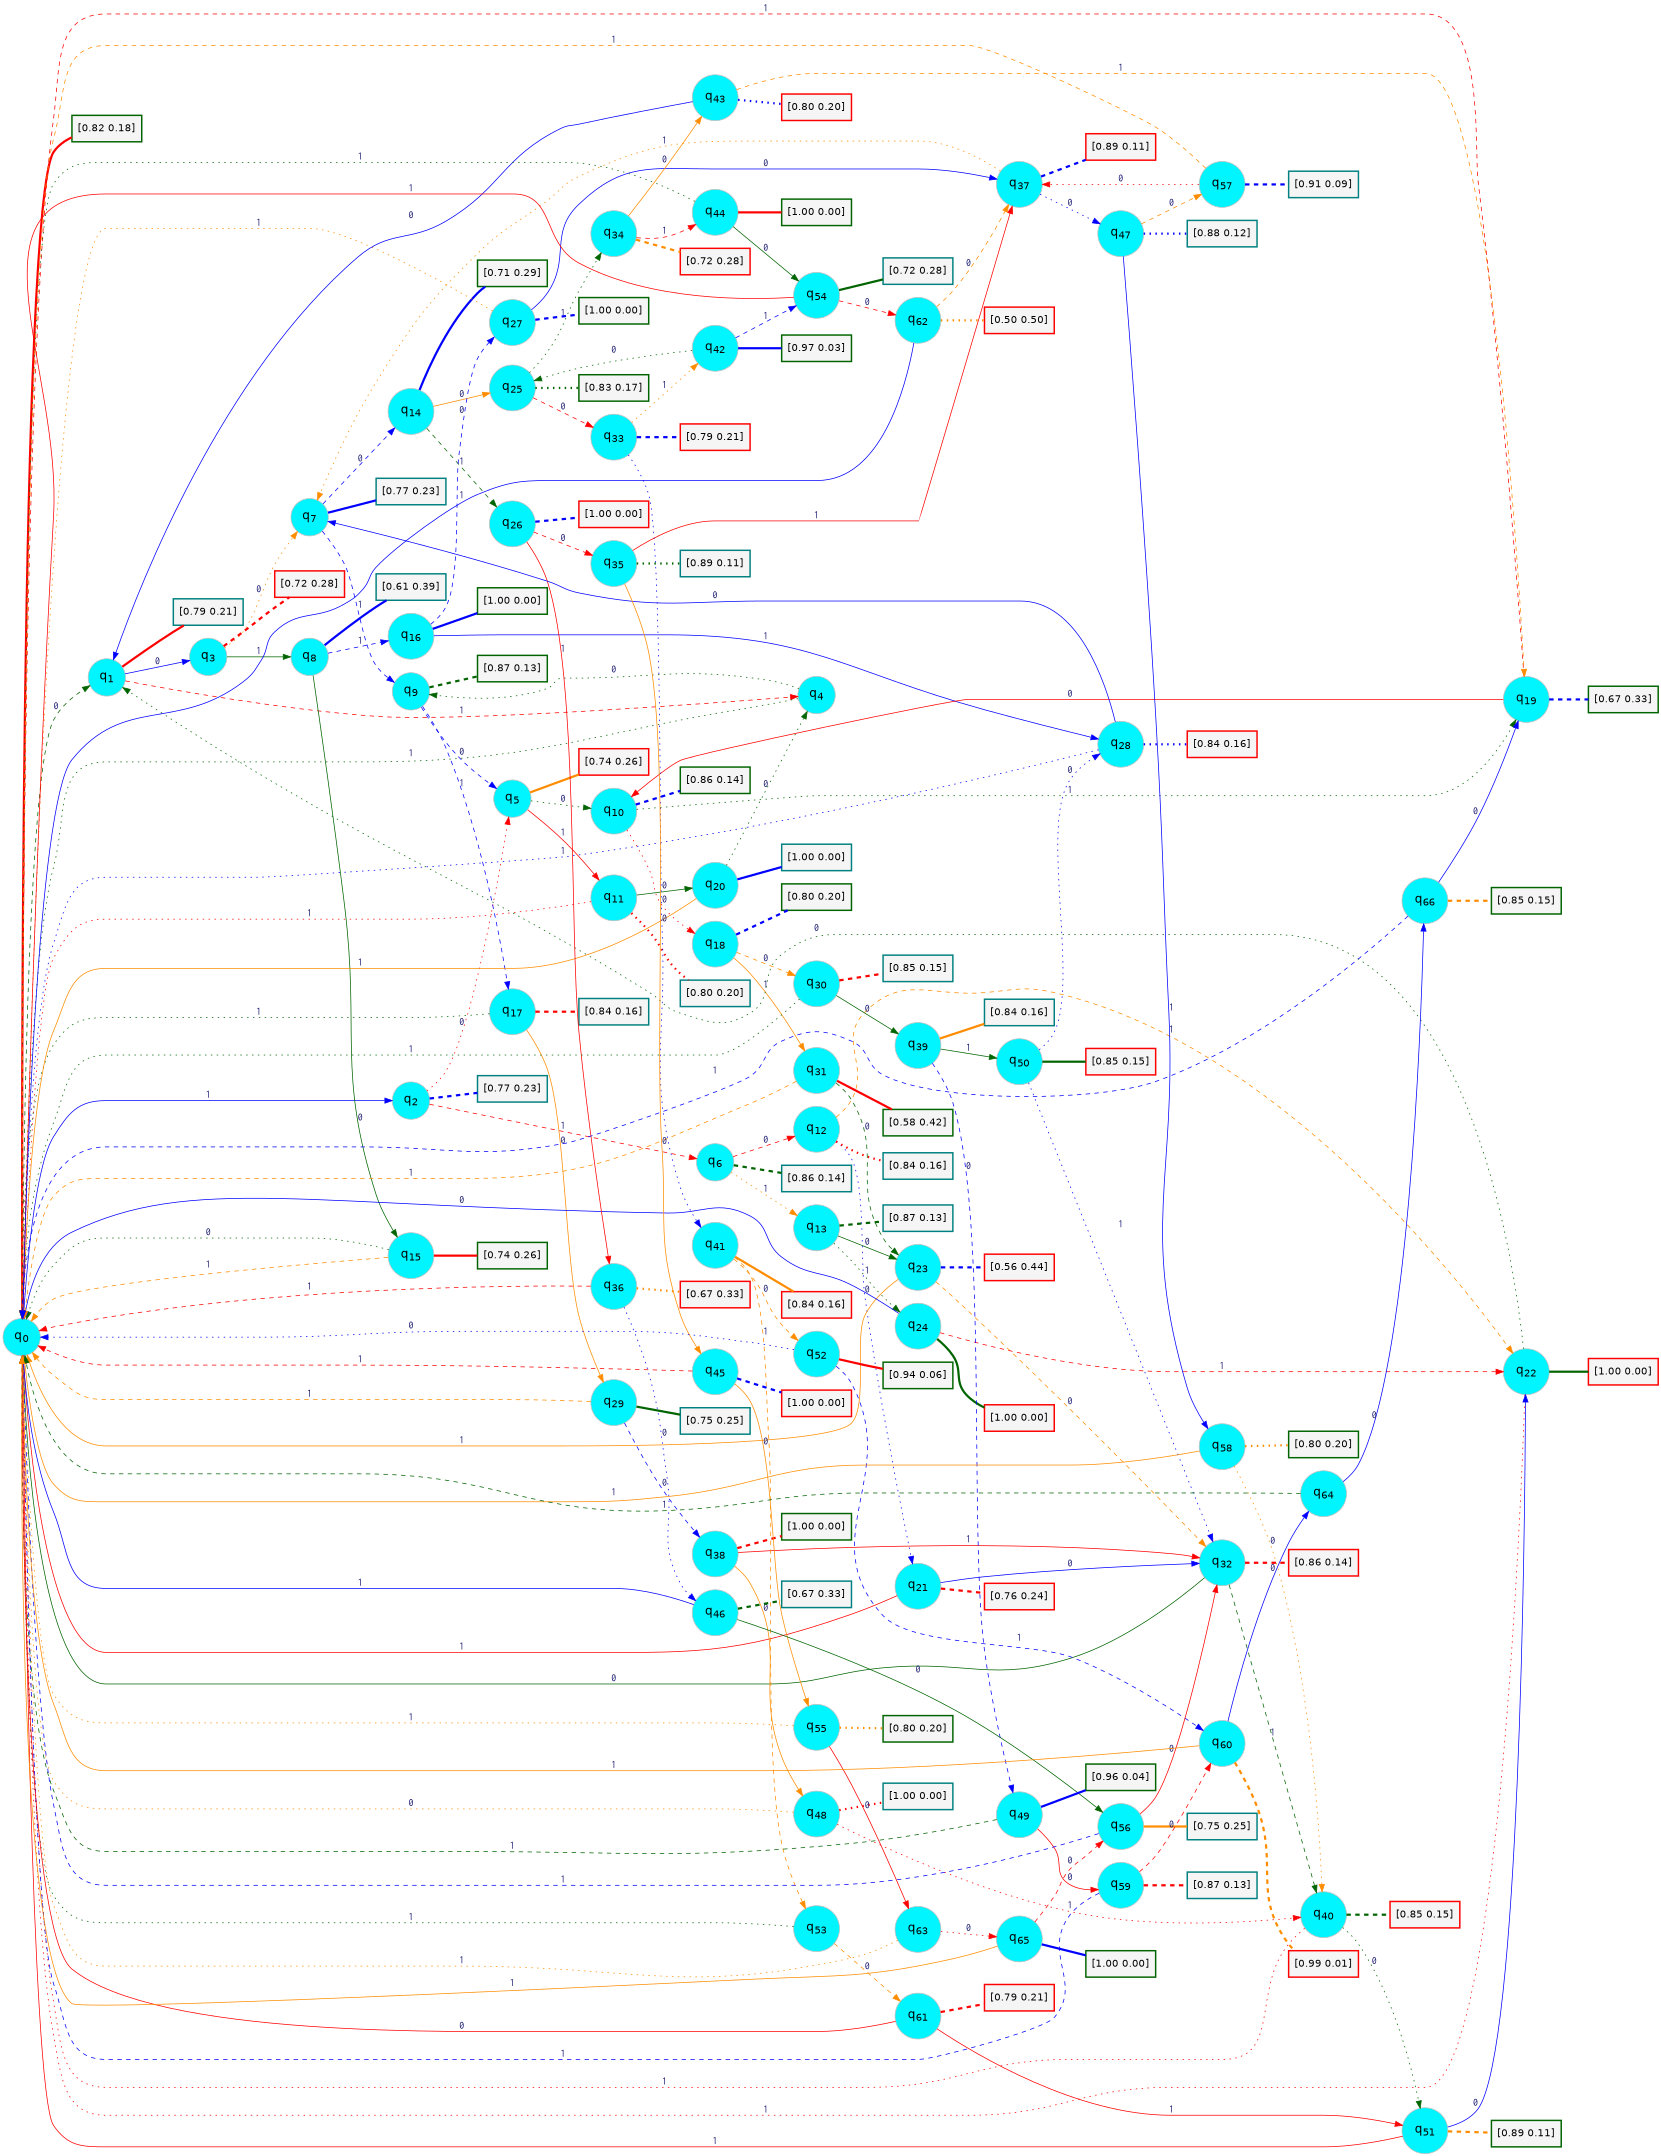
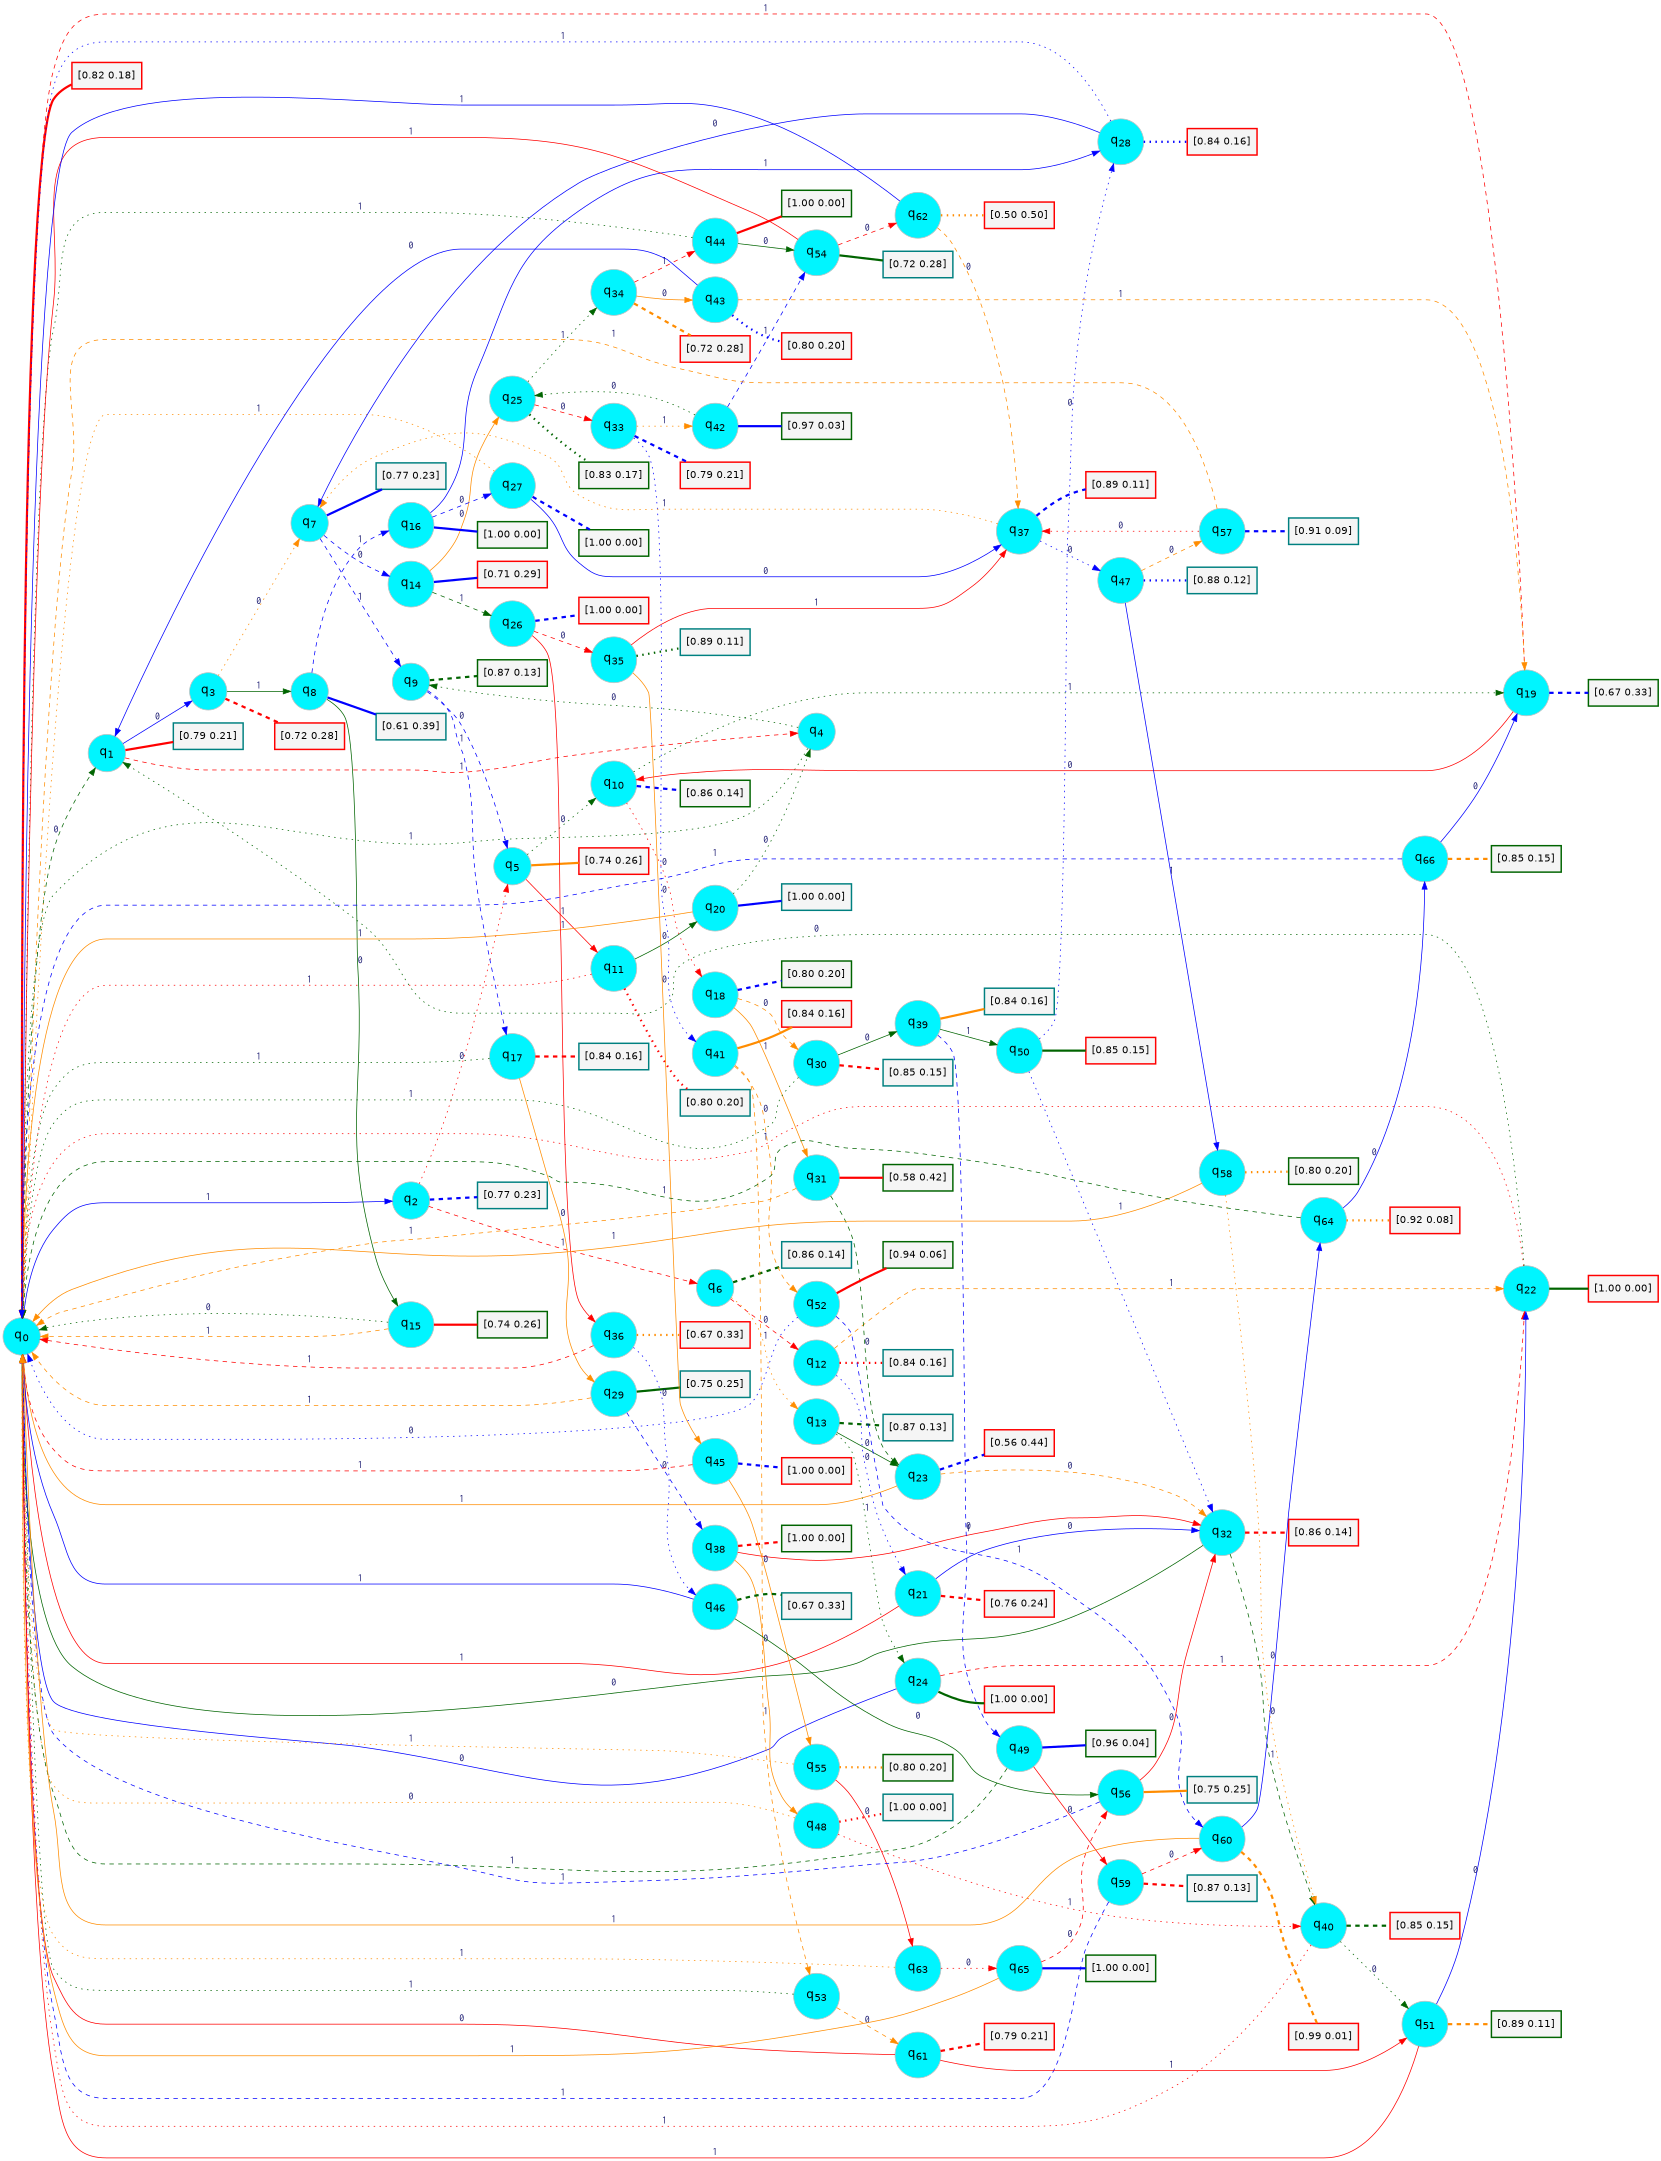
(107, 129) -> (107, 76)
(512, 273) -> (512, 575)
none -> (1425, 1220)
